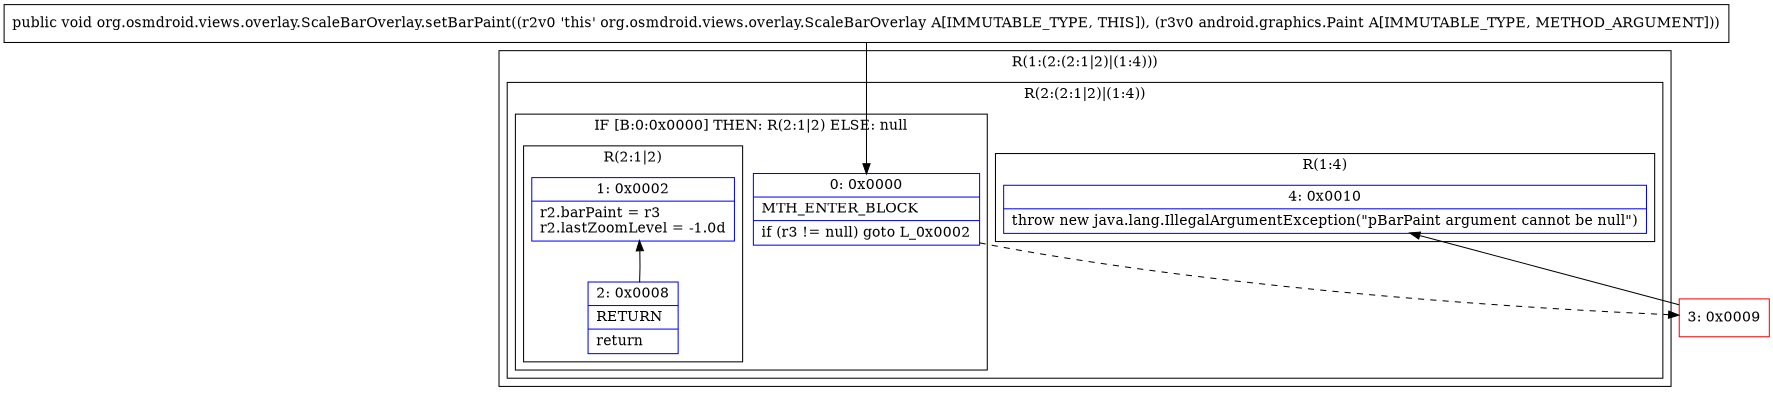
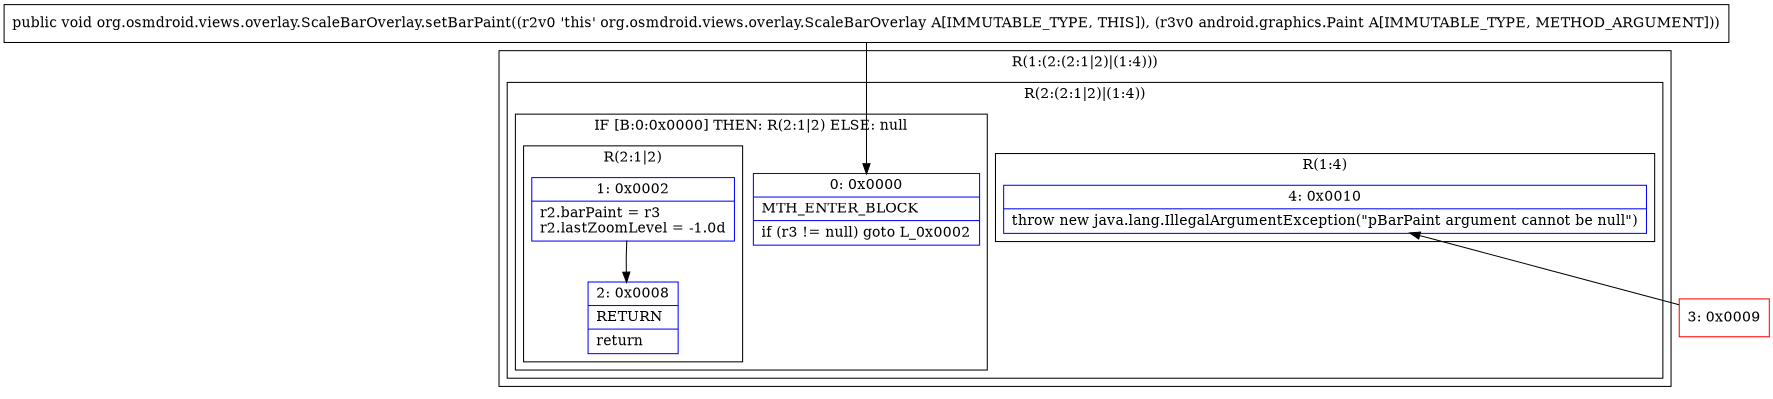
(640, 267) -> (626, 256)
(1323, 290) -> none
